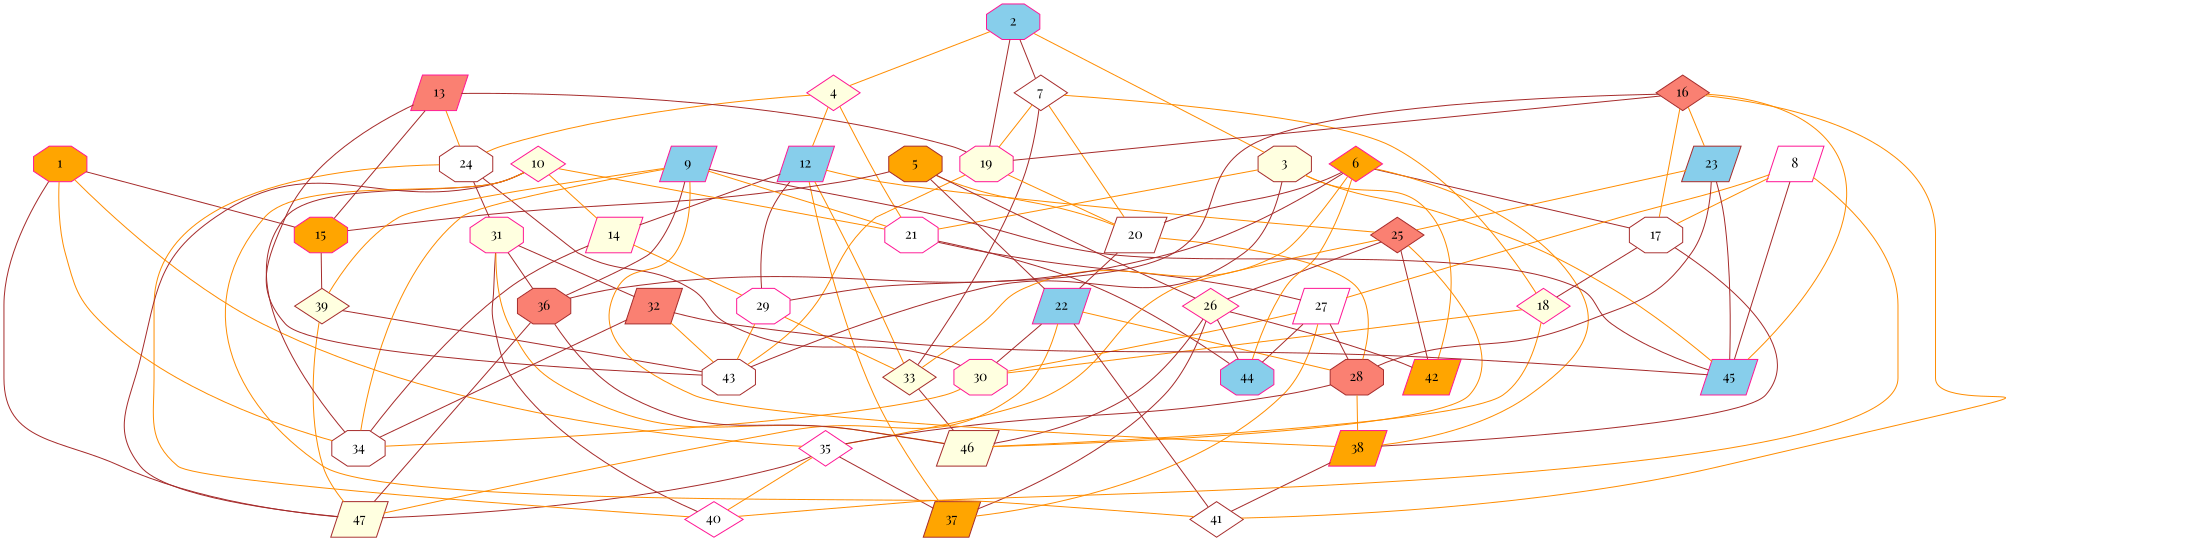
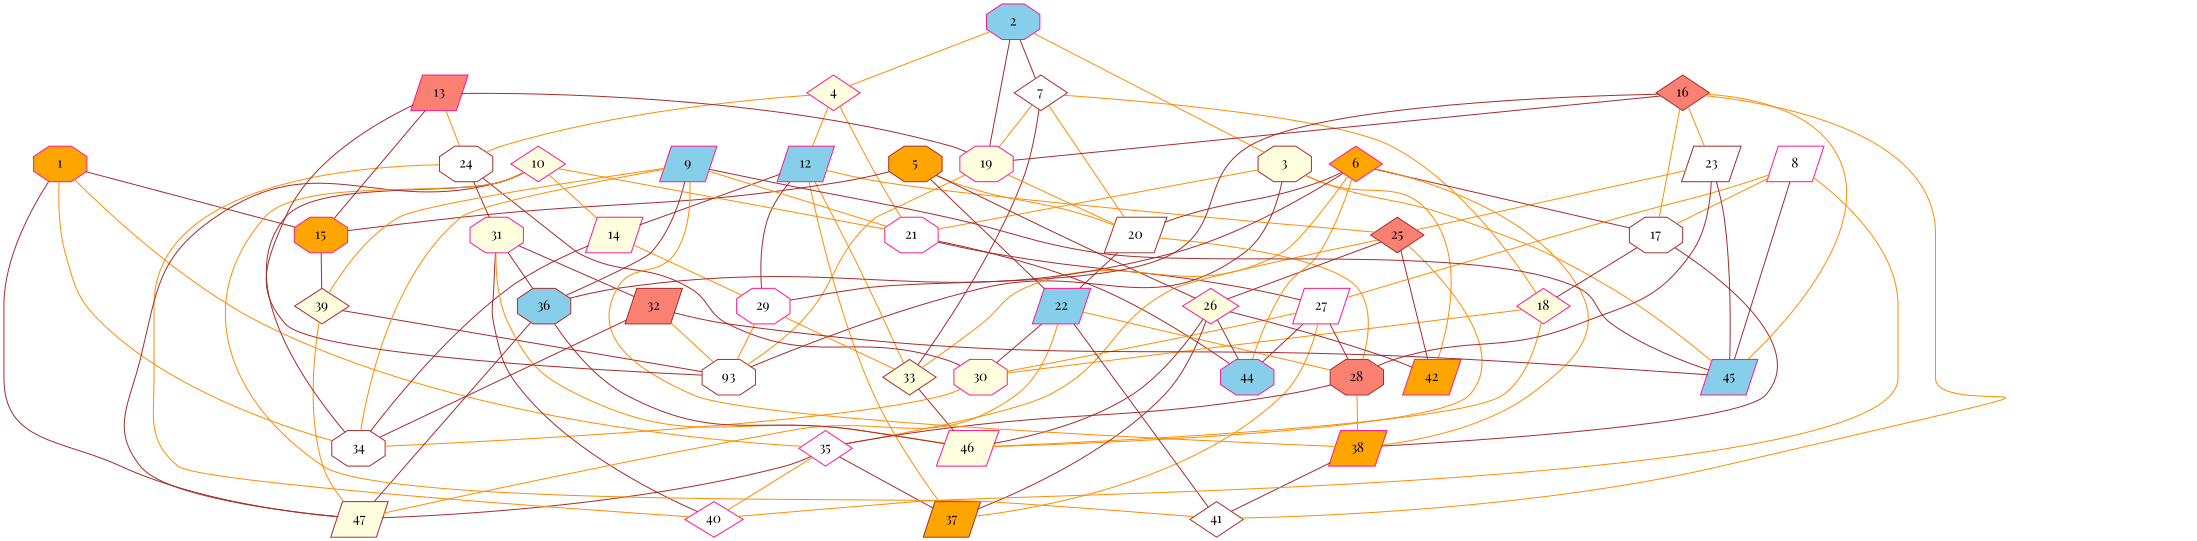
(1711, 164) -> (1711, 164)
(544, 306) -> (544, 306)
(729, 377) -> (729, 377)
(968, 448) -> (968, 448)
